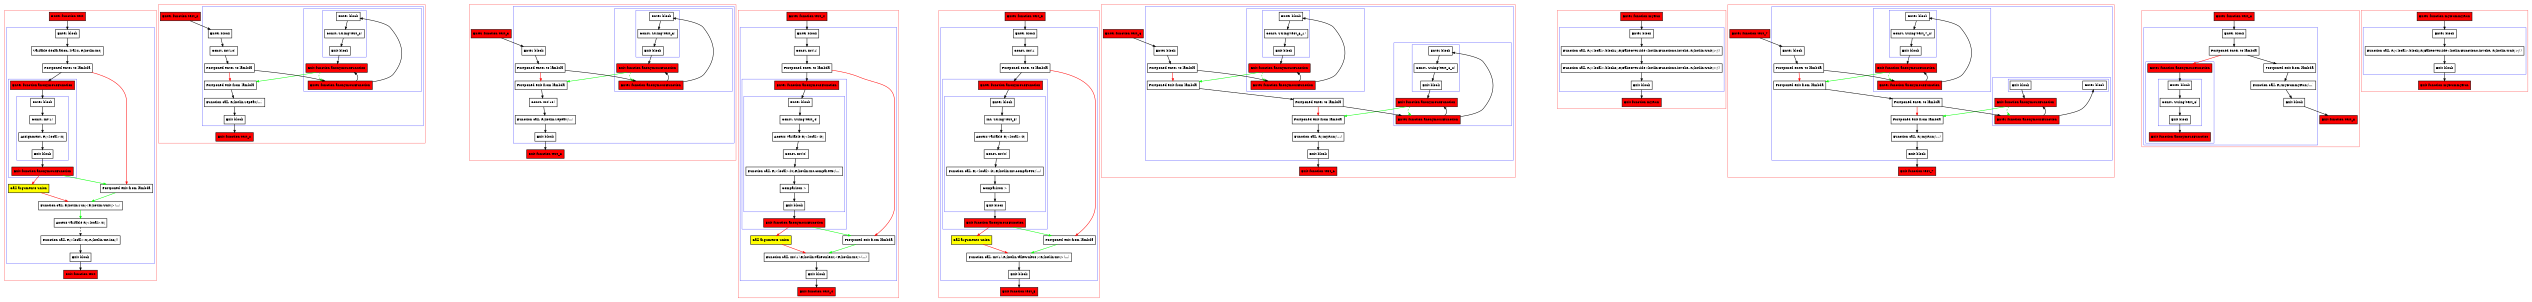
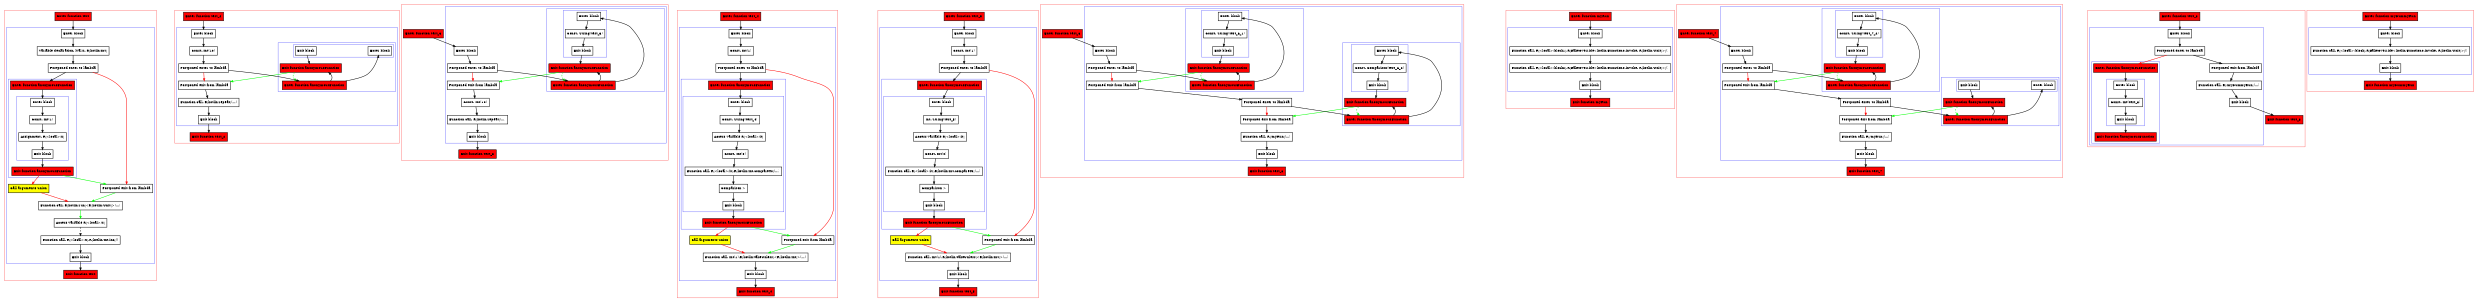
(344, 34) -> none
(1436, 68) -> (1380, 68)
(2180, 102) -> (2126, 102)
